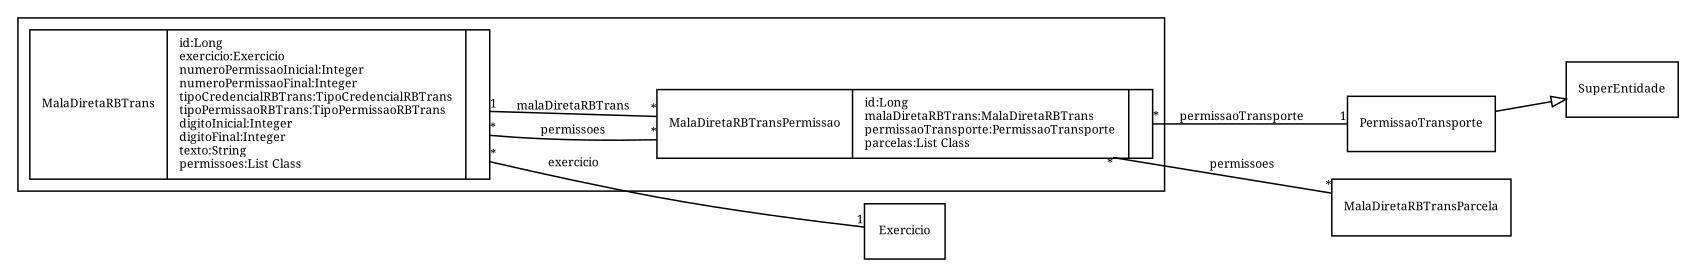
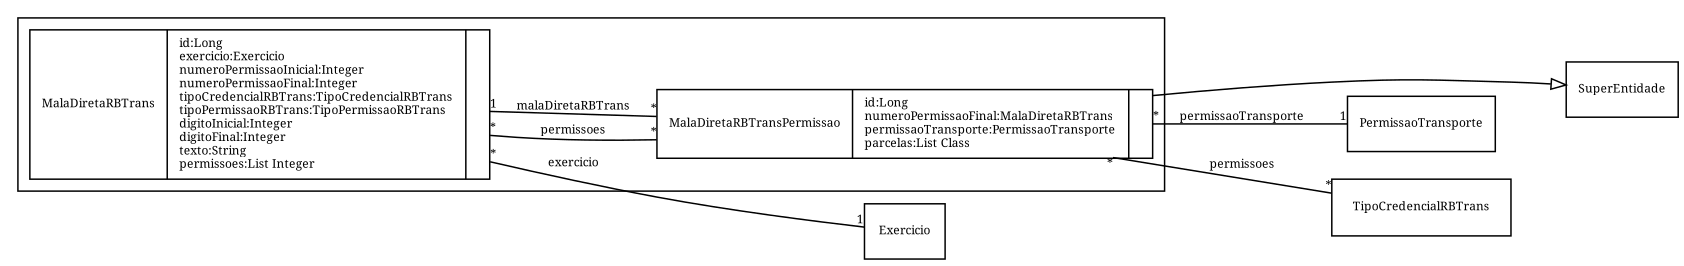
(1523, 106) -> (1352, 81)
(979, 116) -> (989, 116)
(240, 164) -> (247, 164)
(1421, 208) -> (1421, 208)
